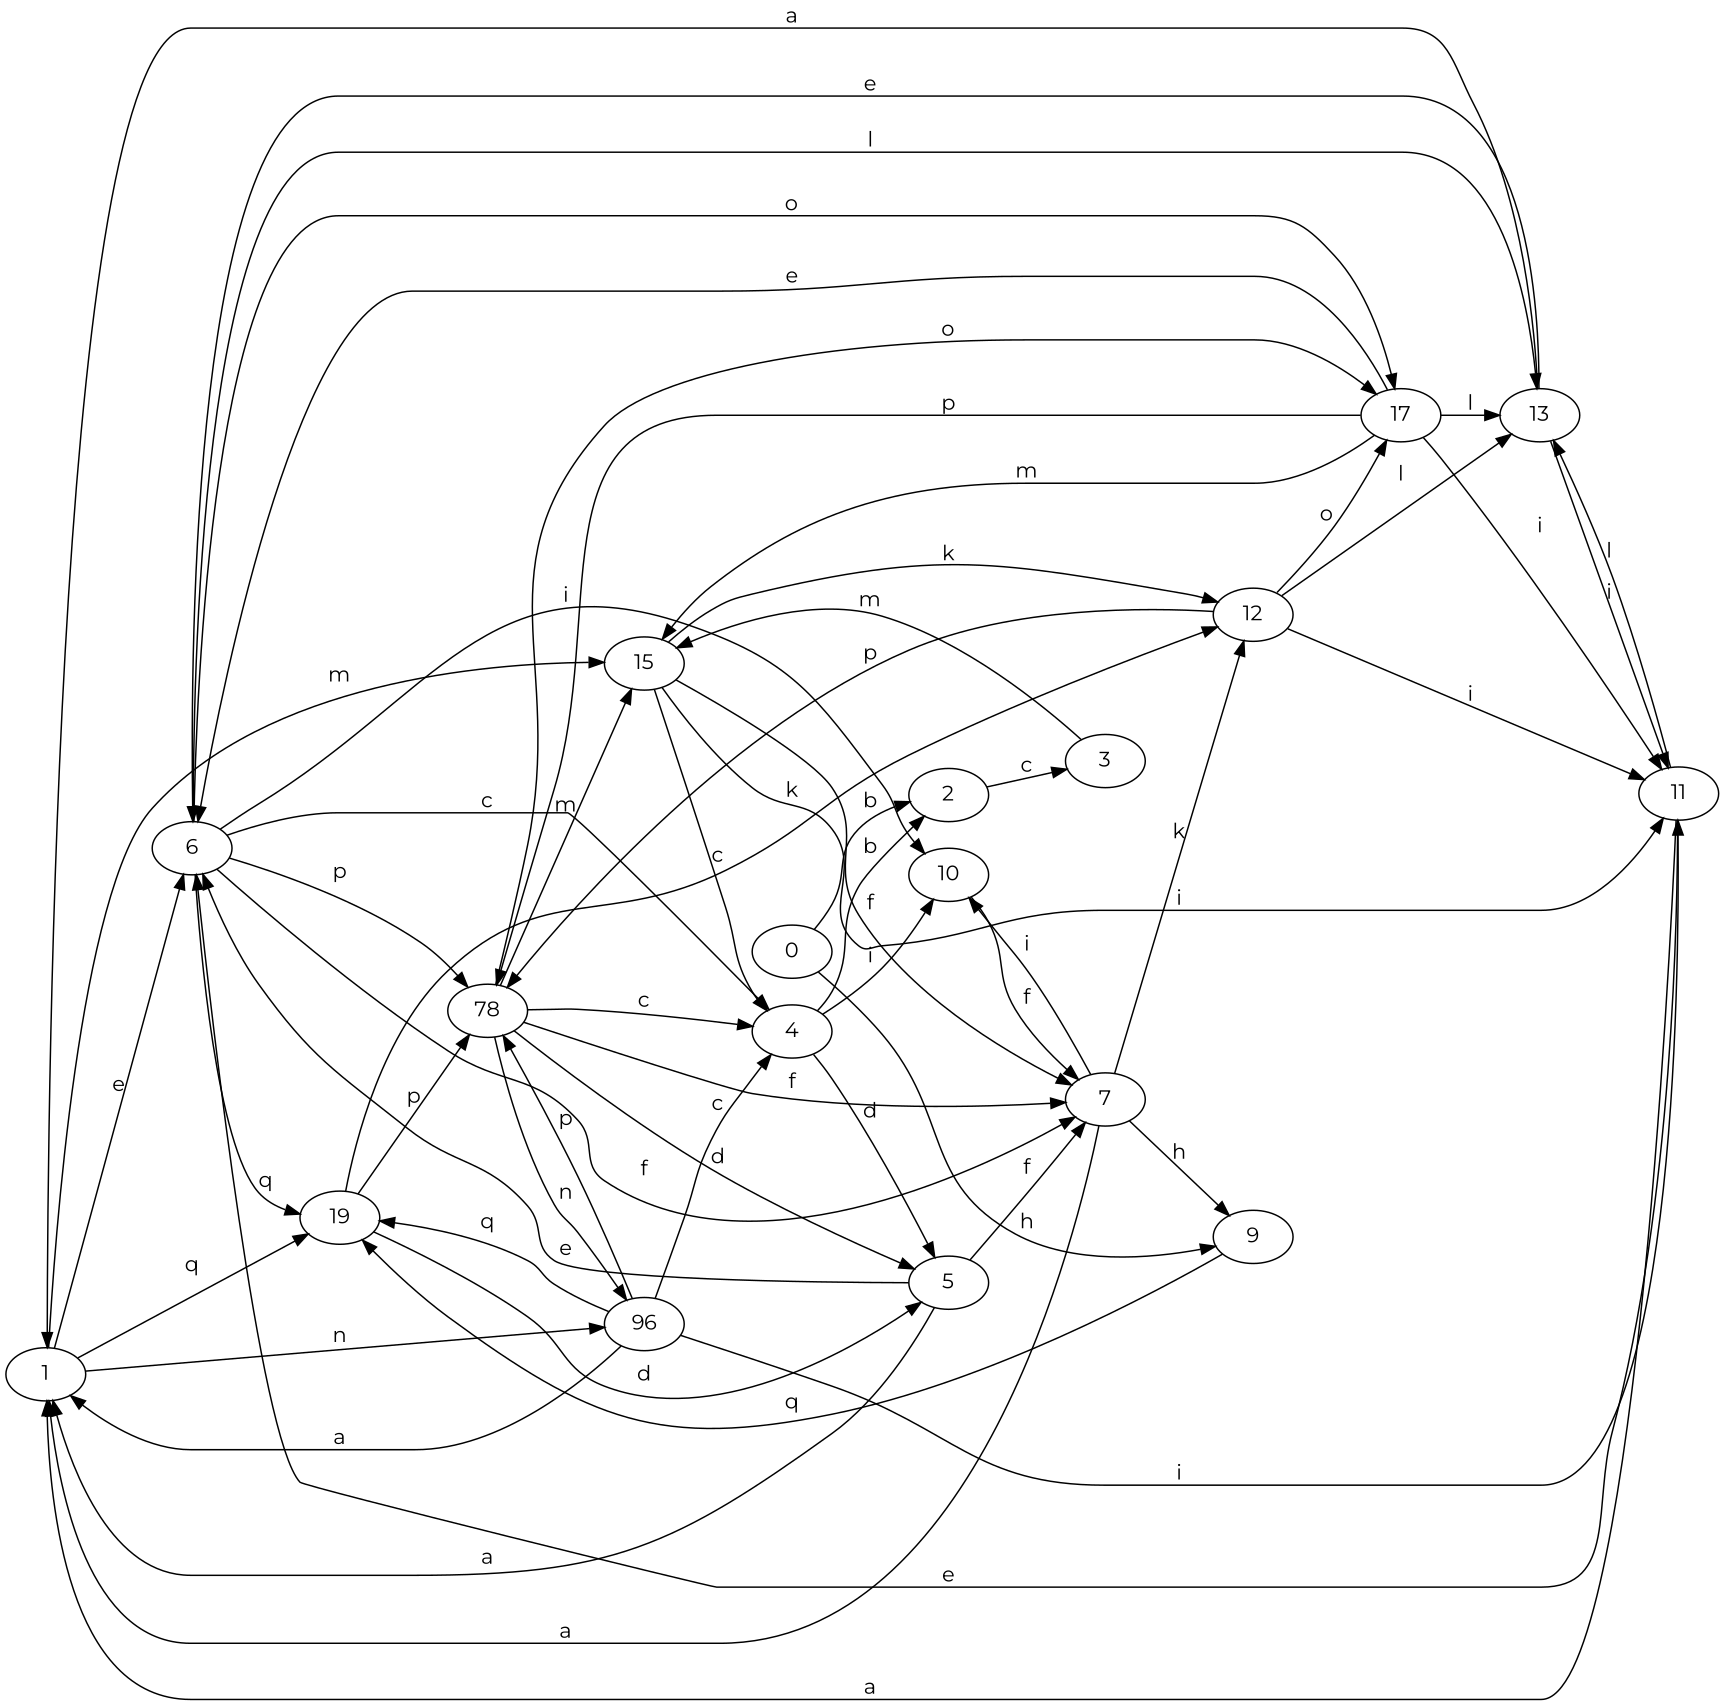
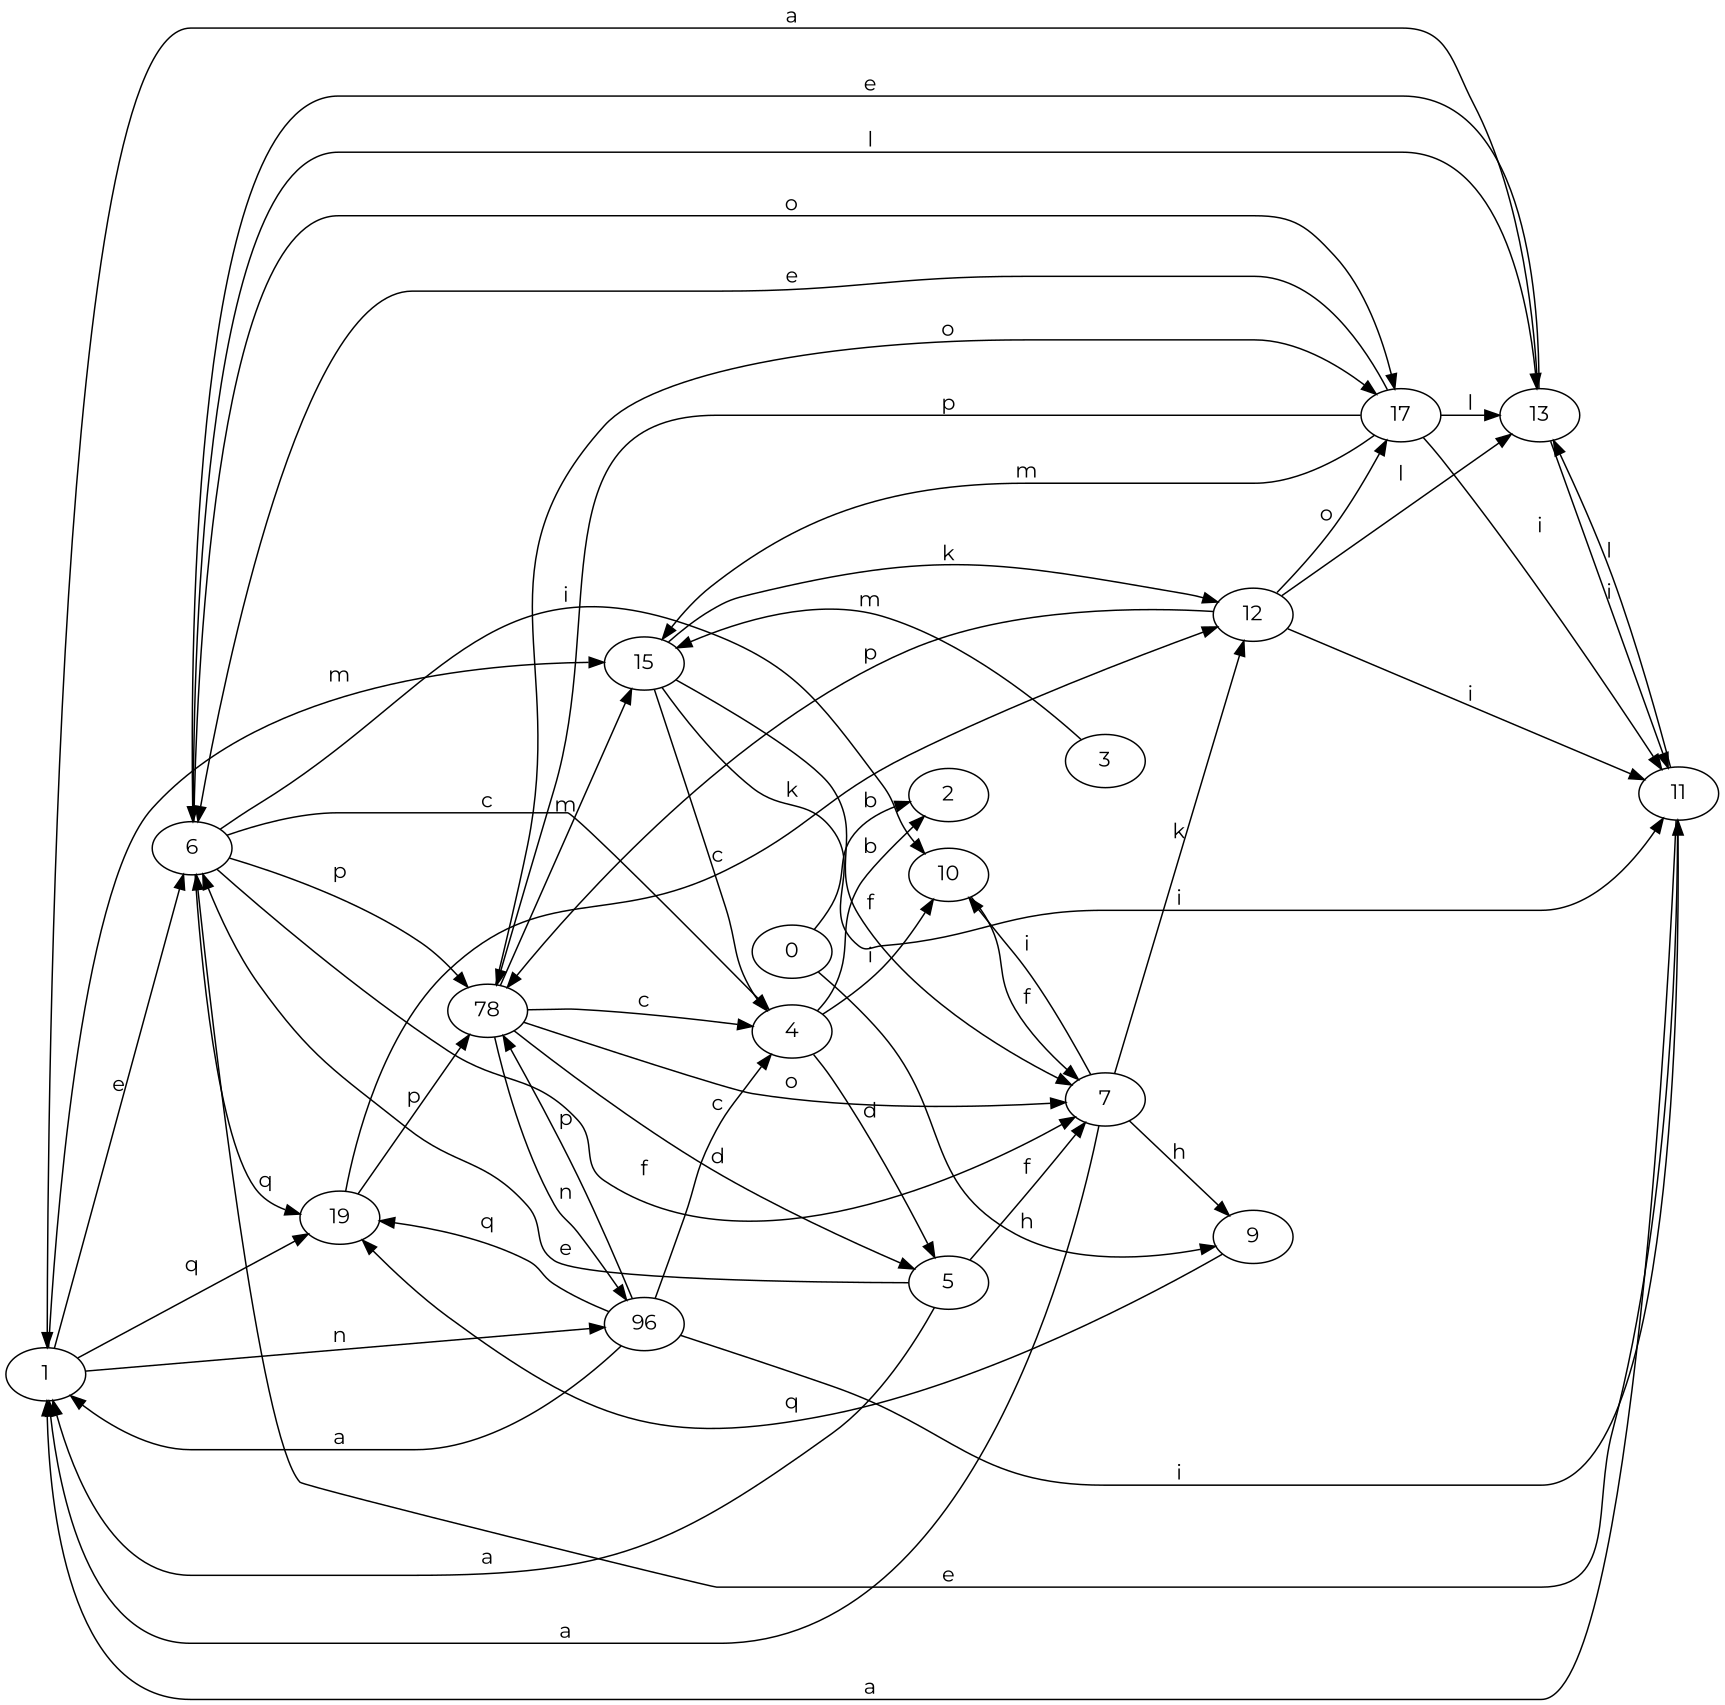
(1019, 780) -> none
(792, 1082) -> (792, 1082)
(626, 1392) -> none
